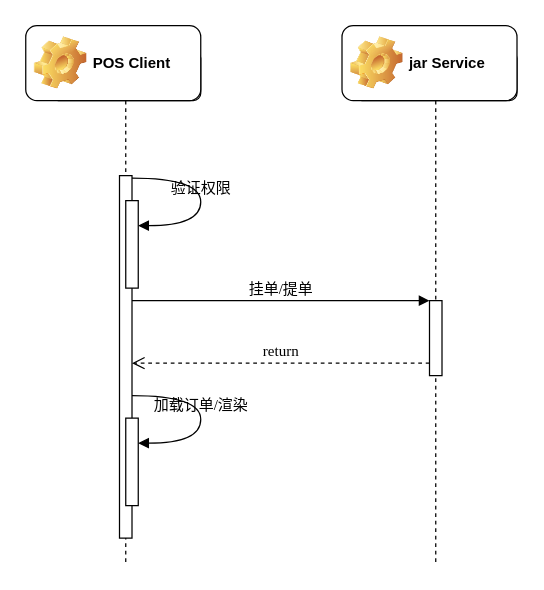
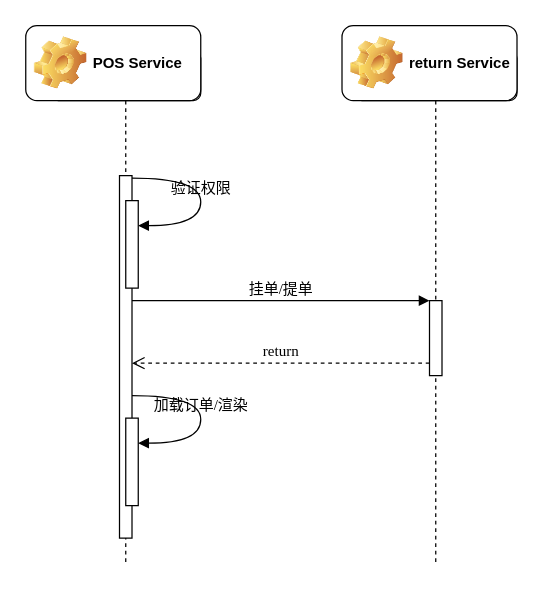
(129, 63) -> (135, 63)
(452, 63) -> (463, 63)
